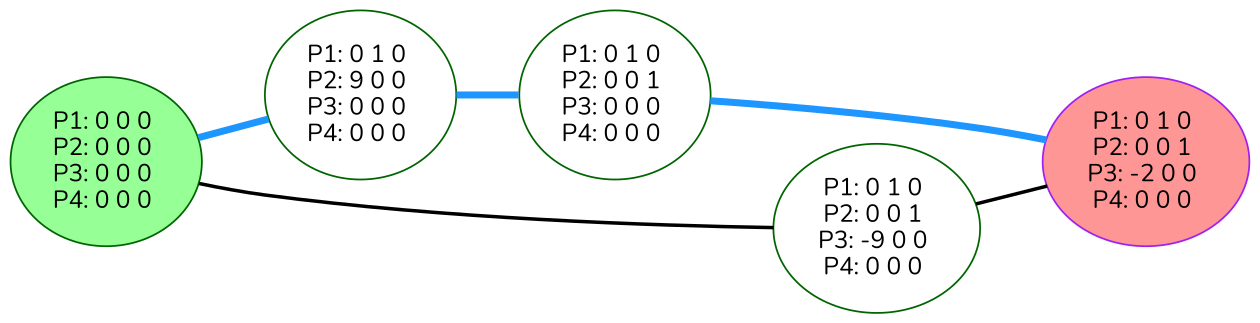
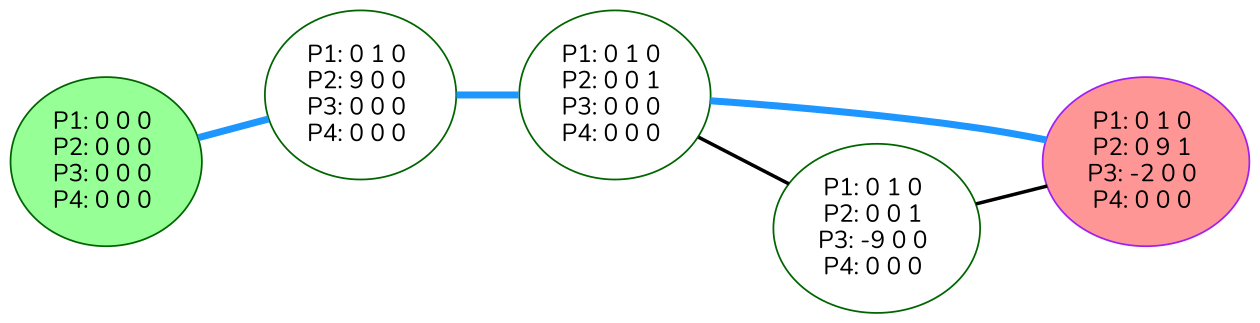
(1146, 162) -> (1146, 162)
(485, 216) -> (744, 161)
